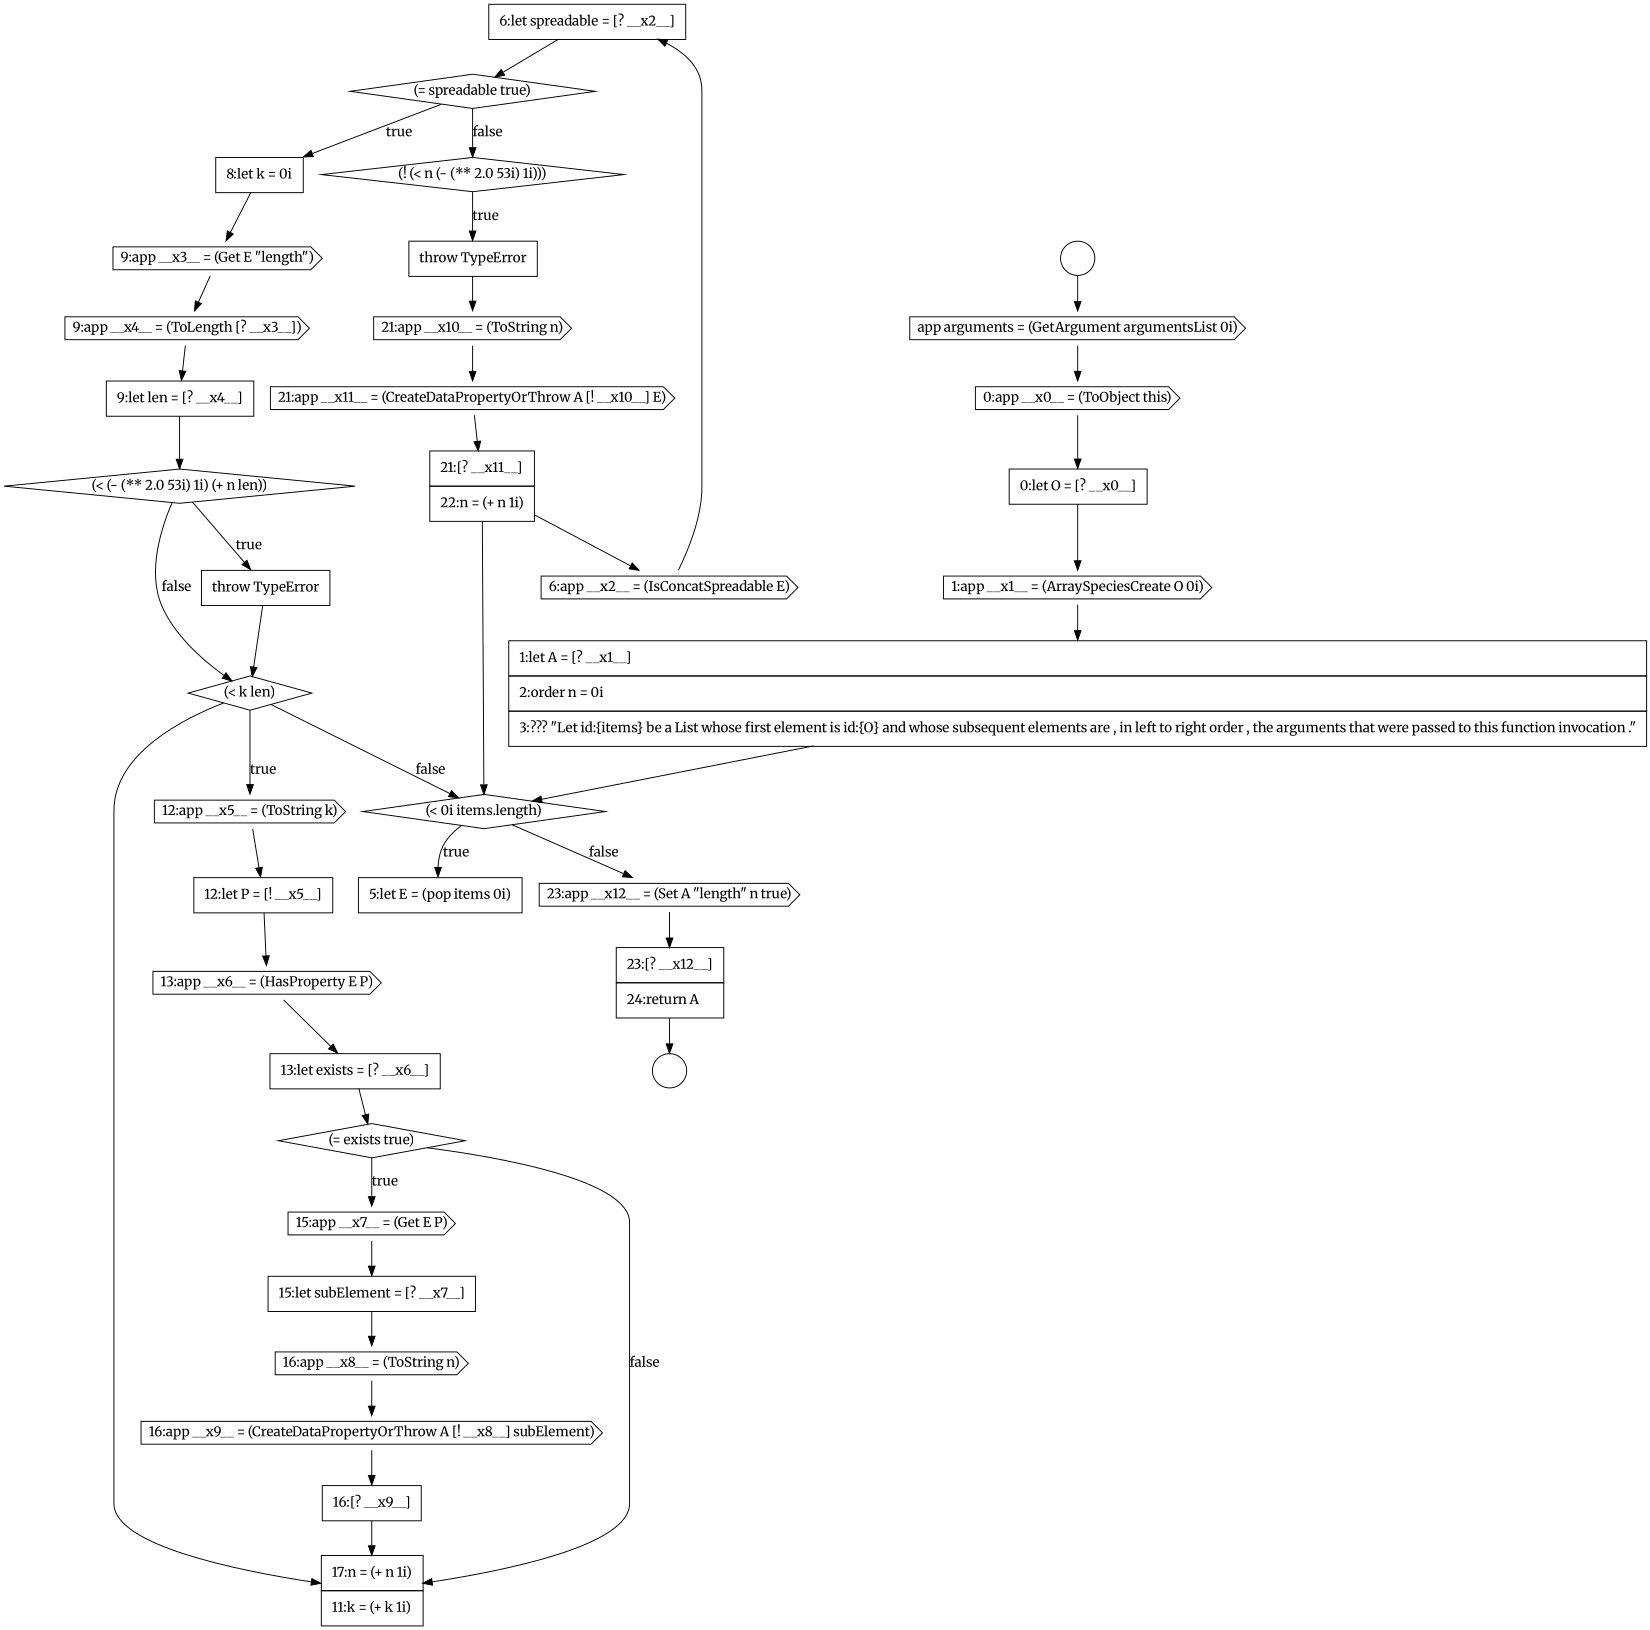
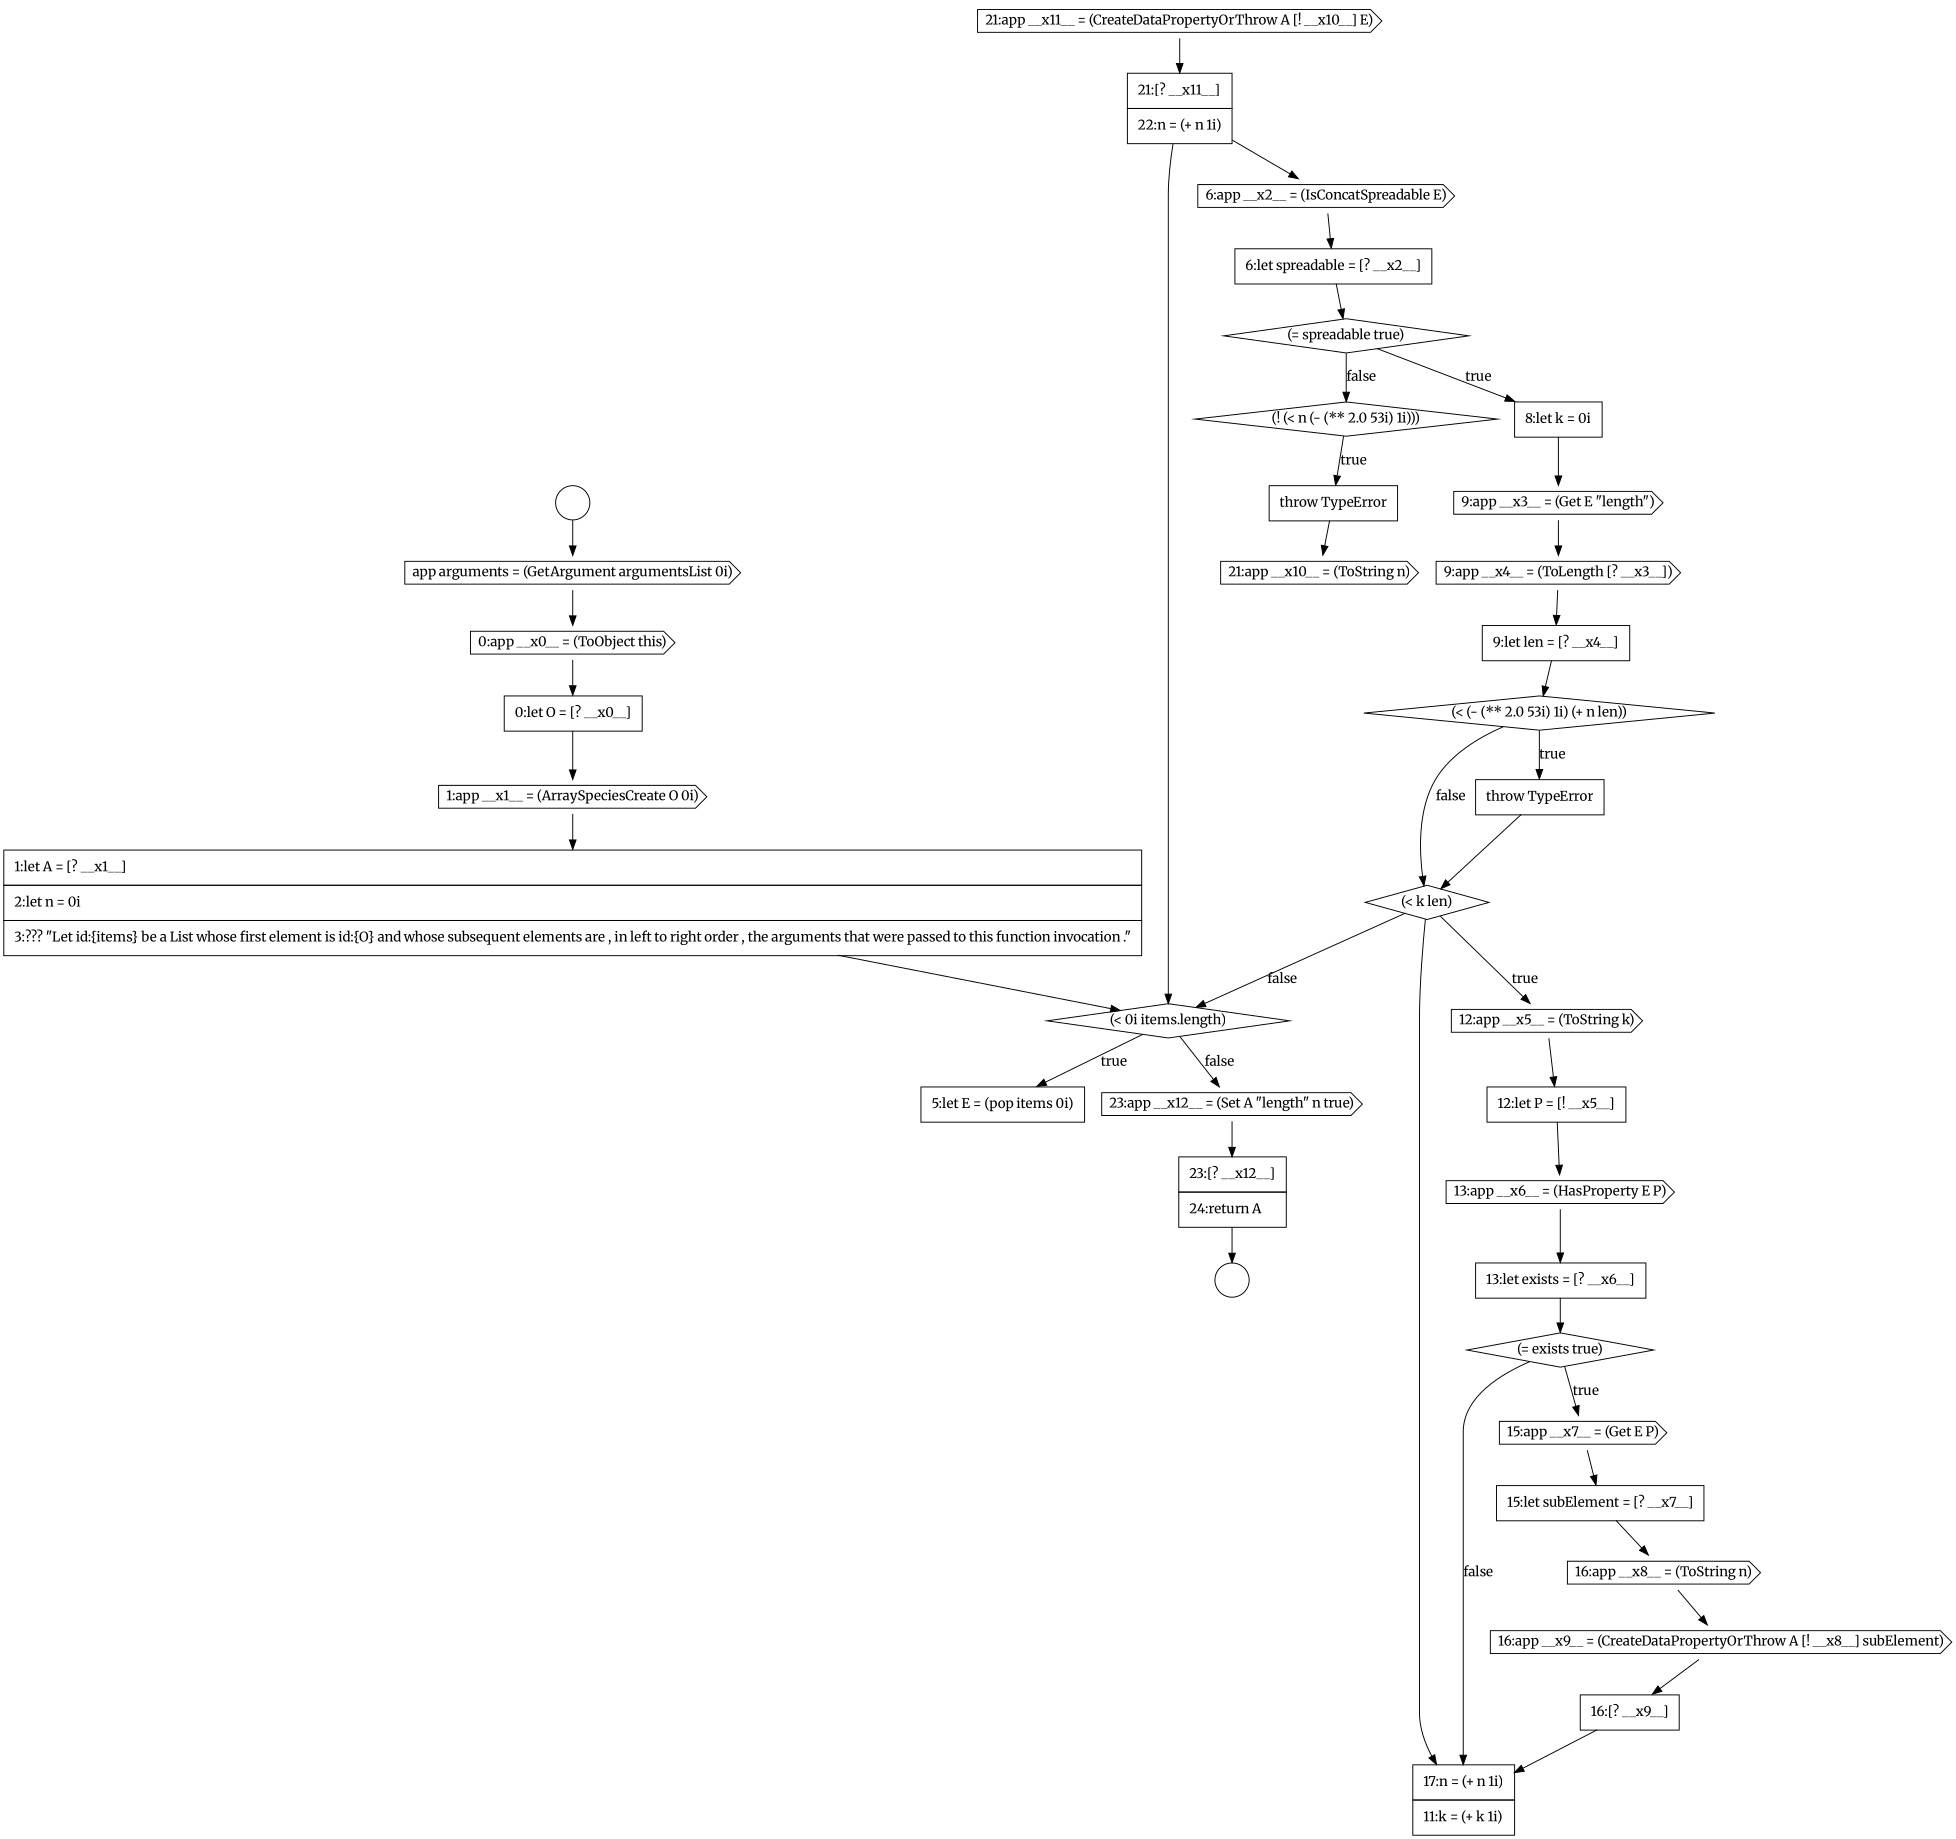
(473, 358) -> none
(562, 693) -> (48, 902)
